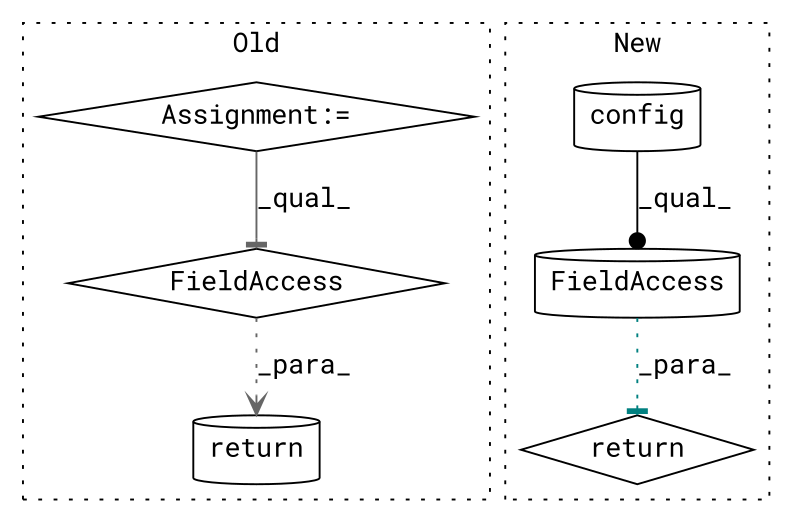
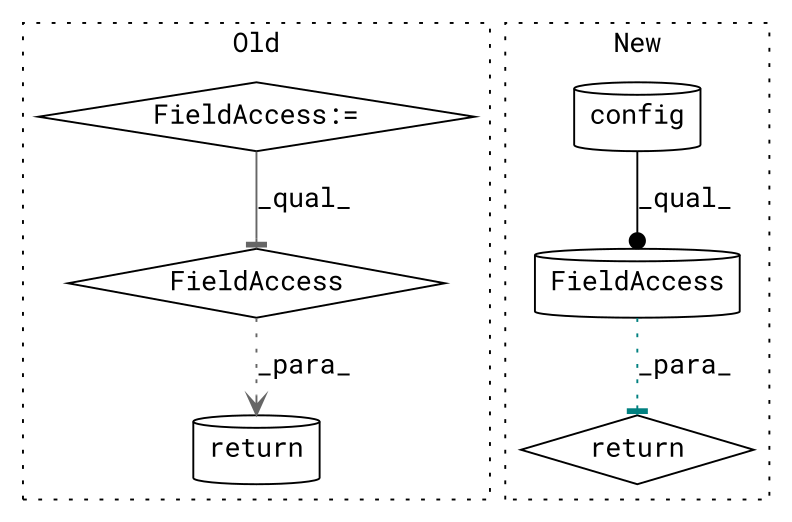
(256, 117) -> (256, 117)
